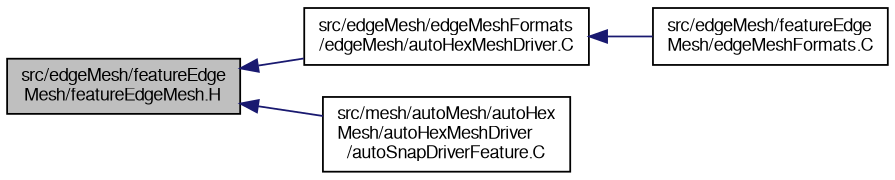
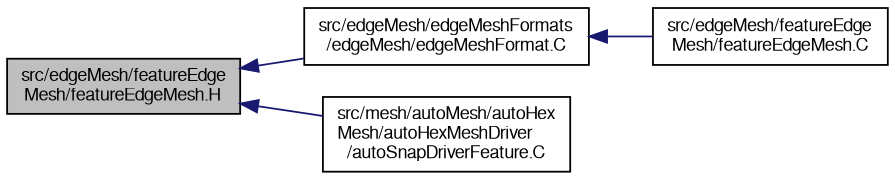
(447, 36) -> (447, 36)
(770, 36) -> (770, 36)
